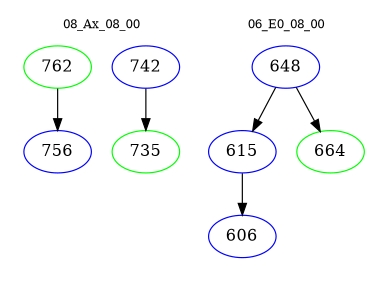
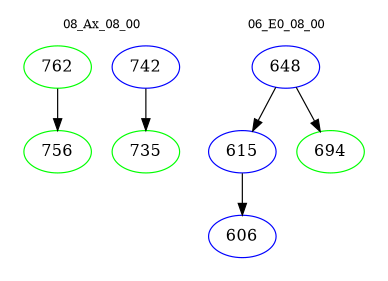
(58, 152) -> (58, 152)
(331, 152) -> (331, 152)
